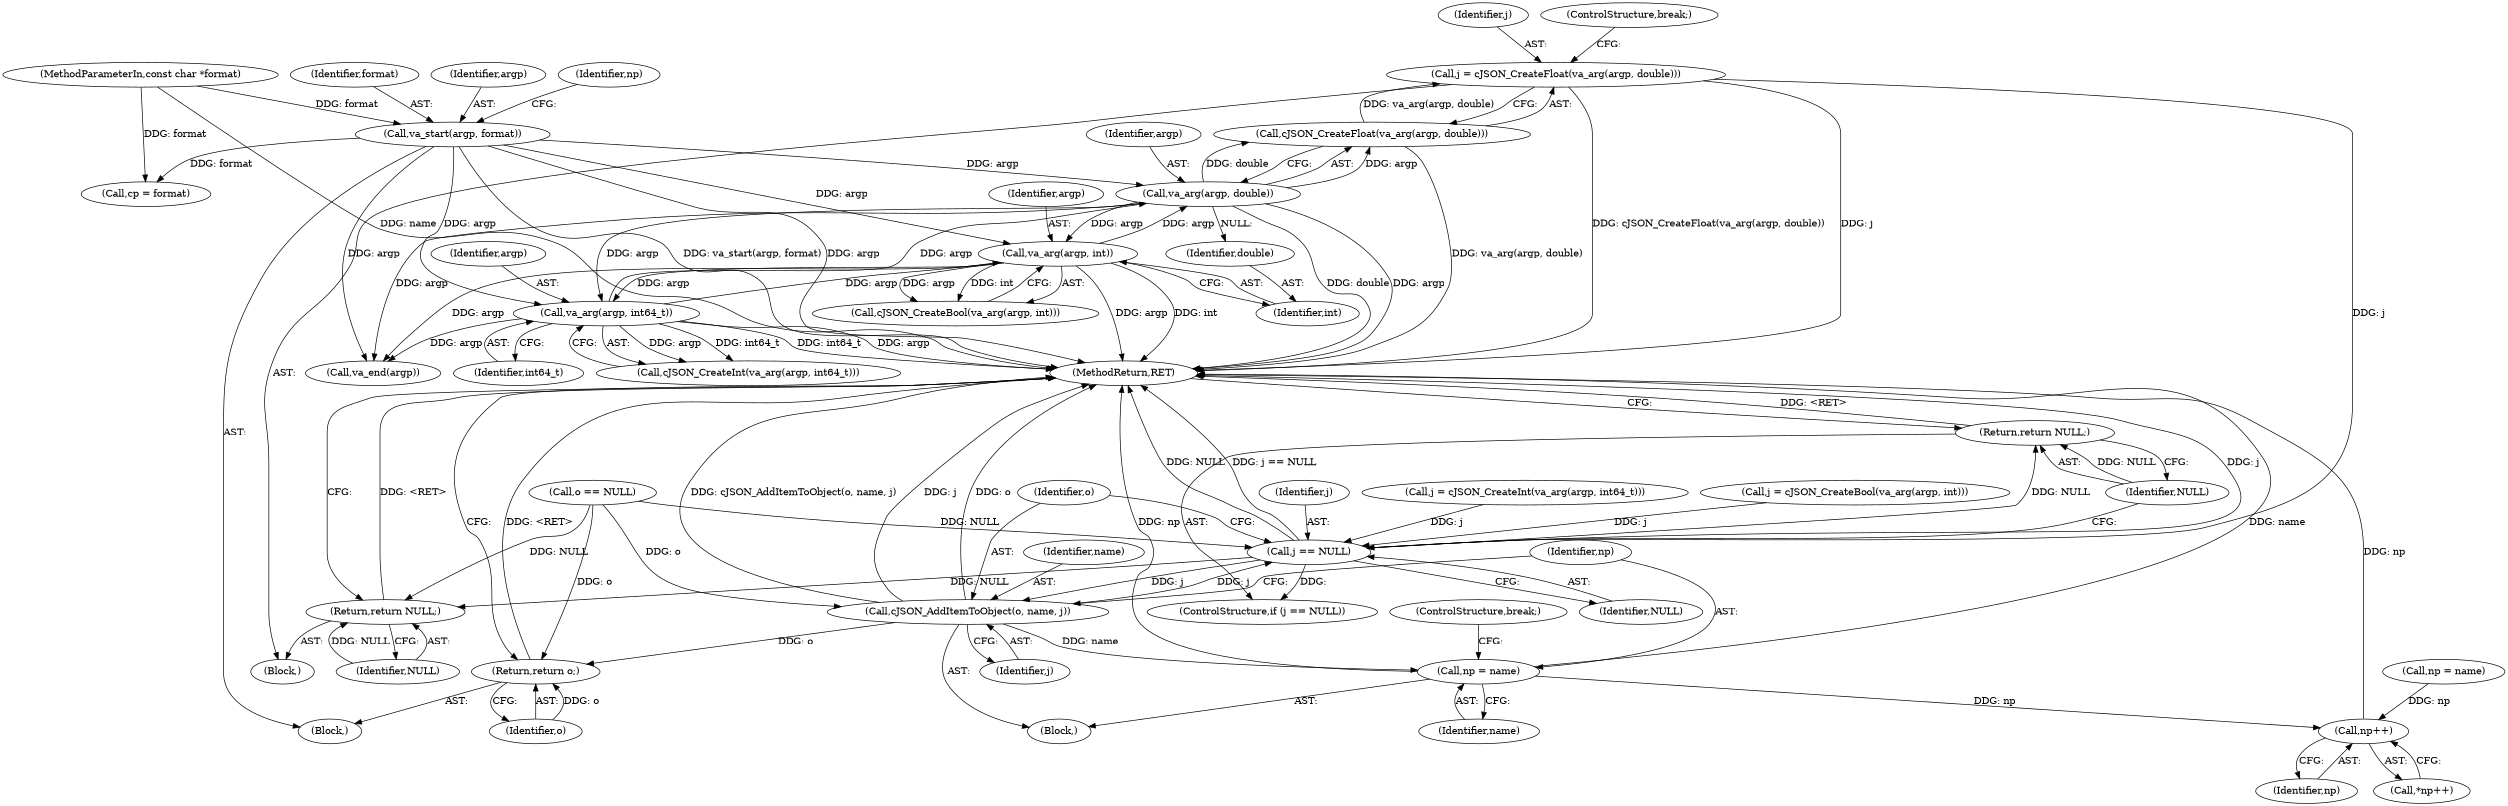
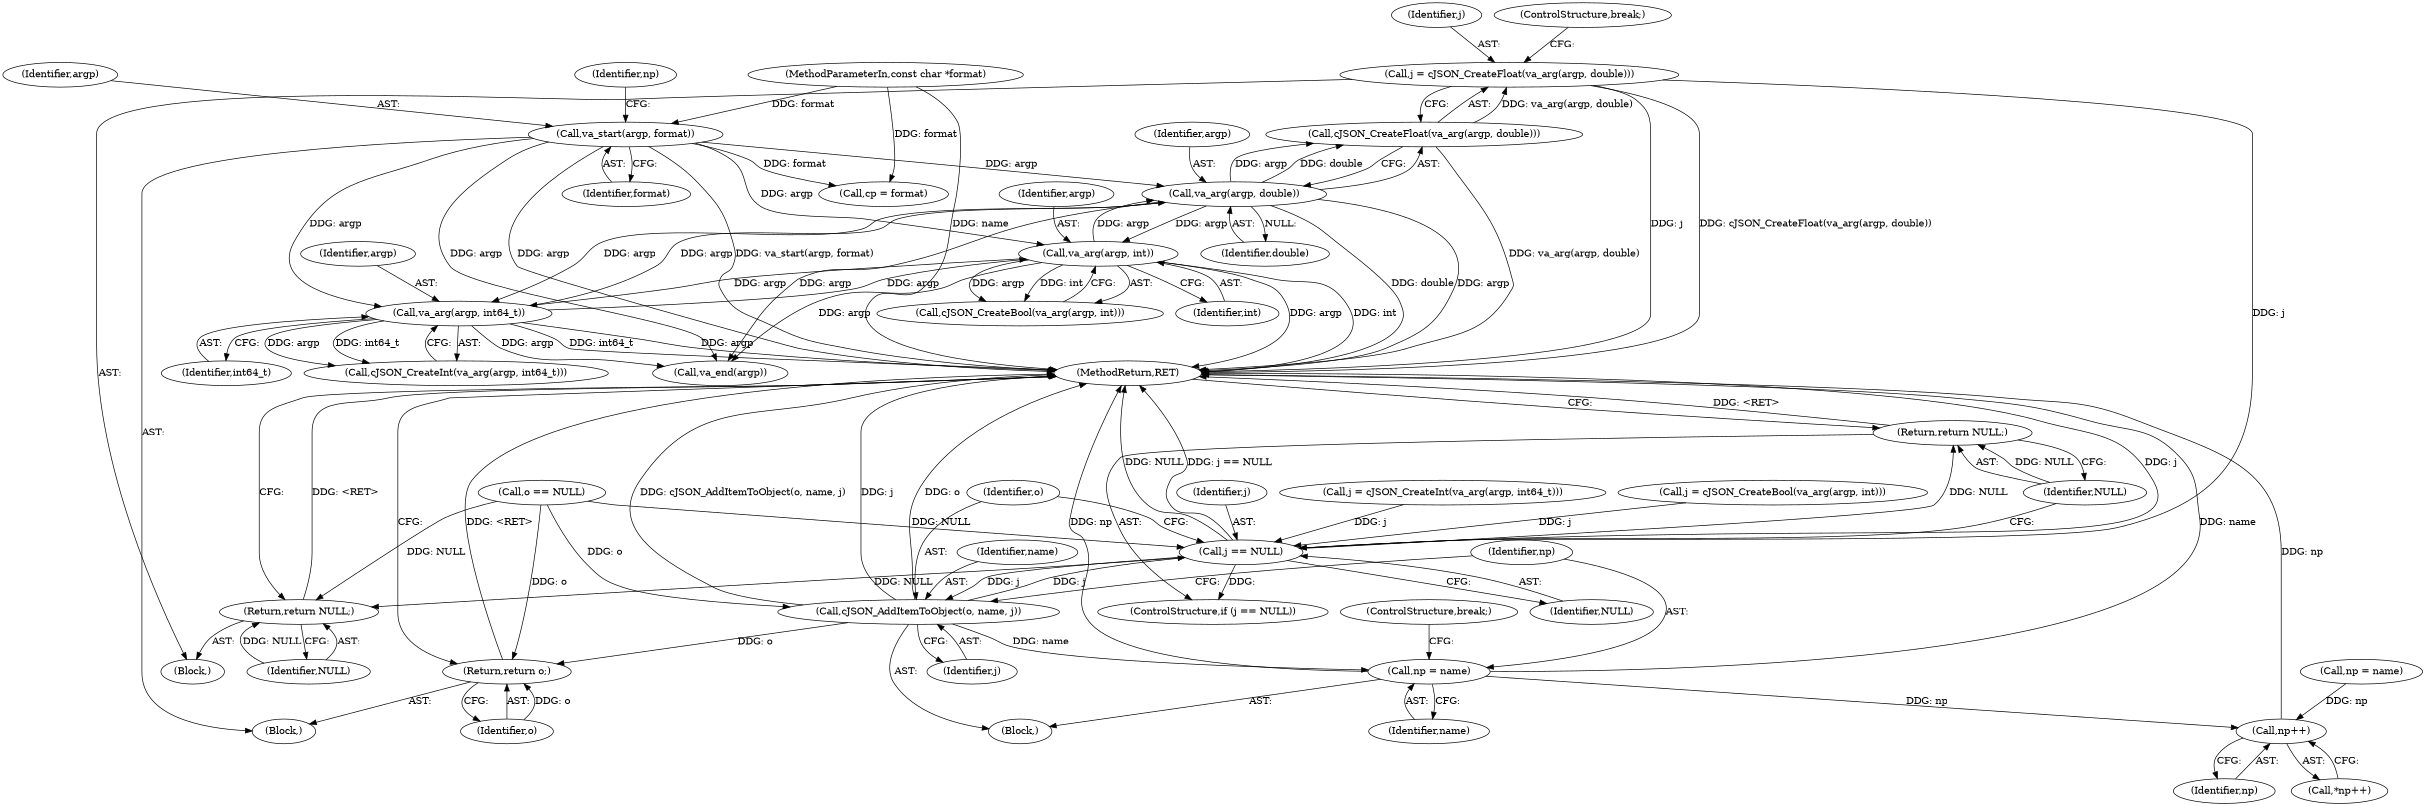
none -> (632, 161)
(1271, 280) -> (1232, 230)
